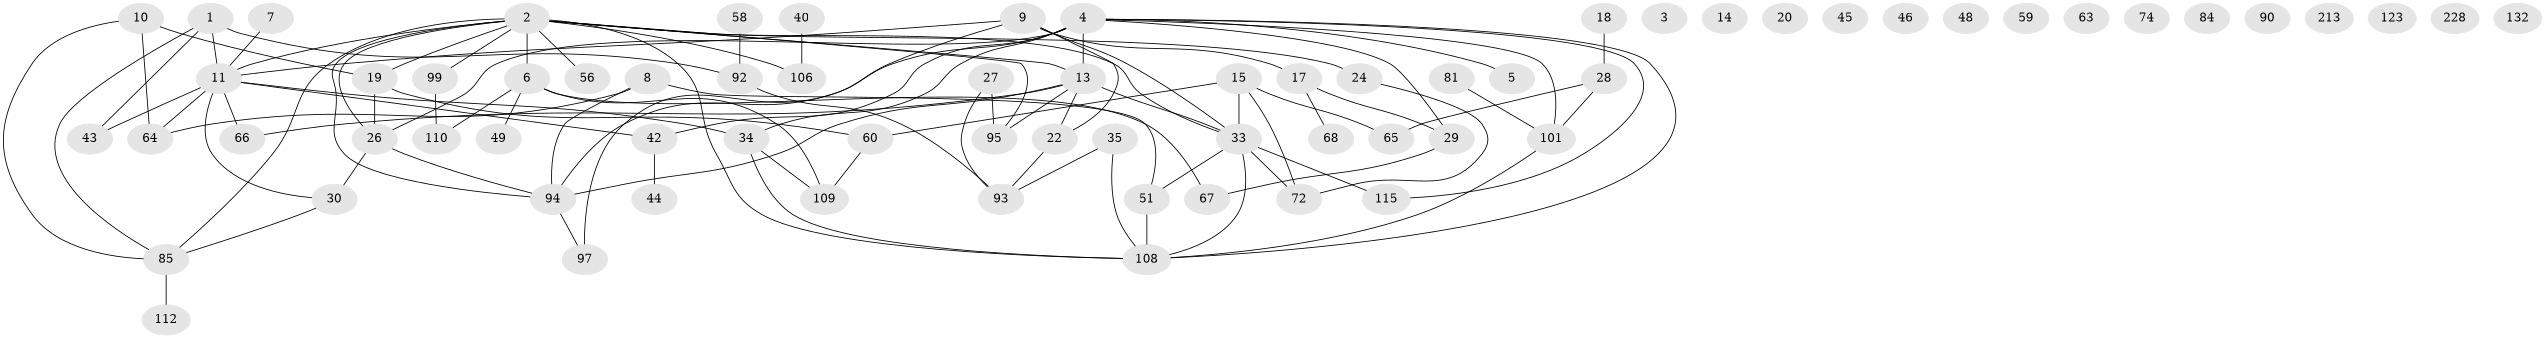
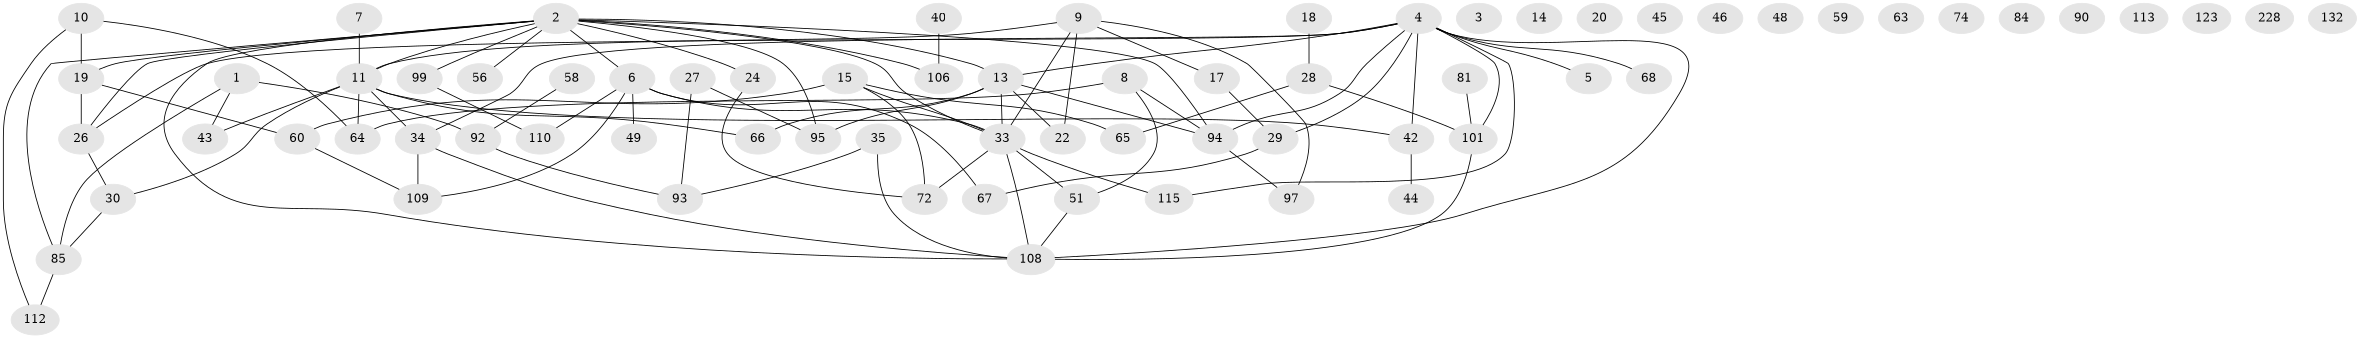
(2329, 18) -> (2144, 18)
(215, 48) -> none
(1312, 103) -> (1534, 49)
none -> (800, 110)
(4, 151) -> (3, 158)
(1028, 169) -> none
(461, 173) -> none
